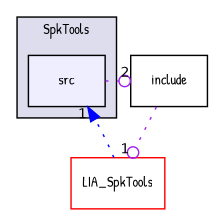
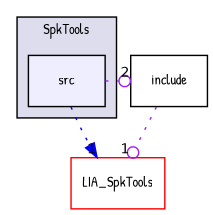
(105, 138) -> (80, 127)
